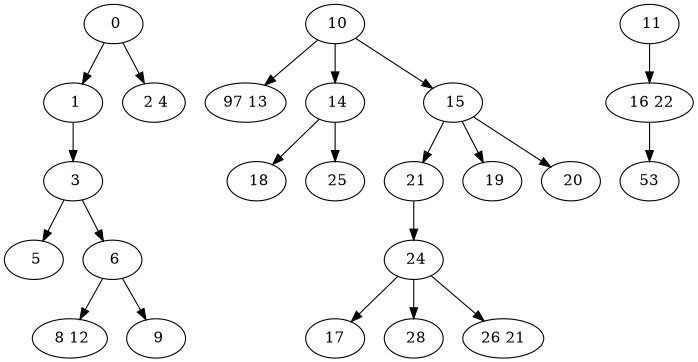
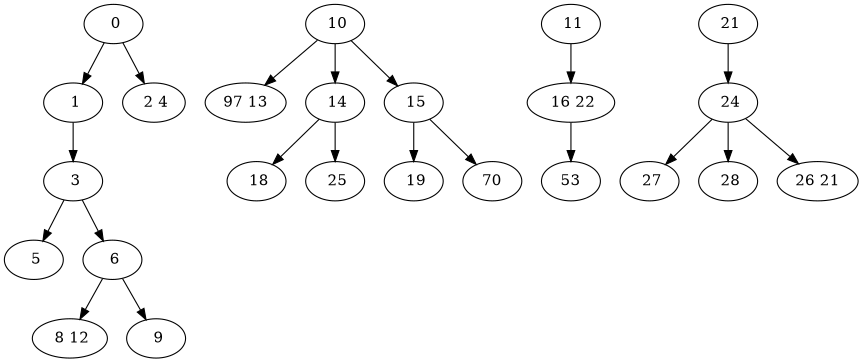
(436, 137) -> none
(571, 181) -> (492, 181)
(335, 338) -> (650, 181)
